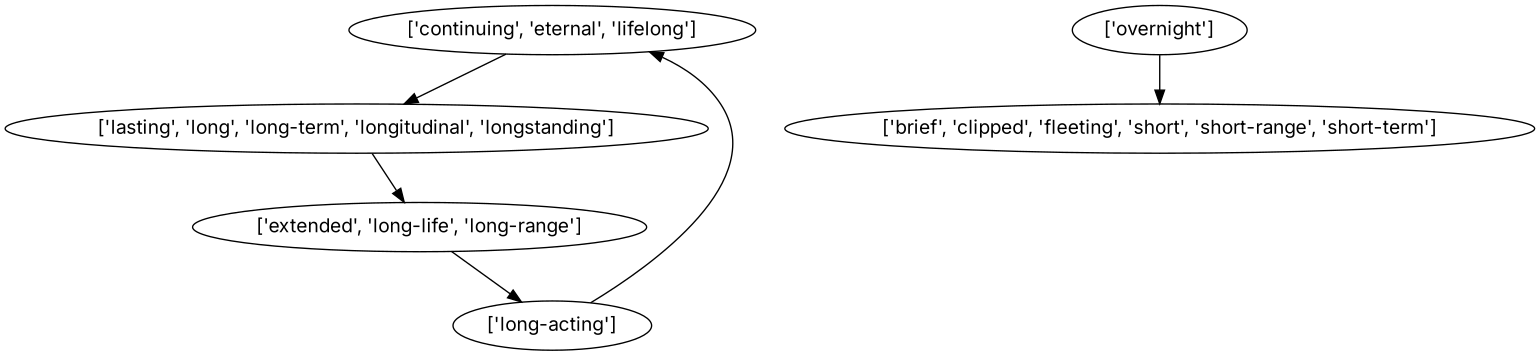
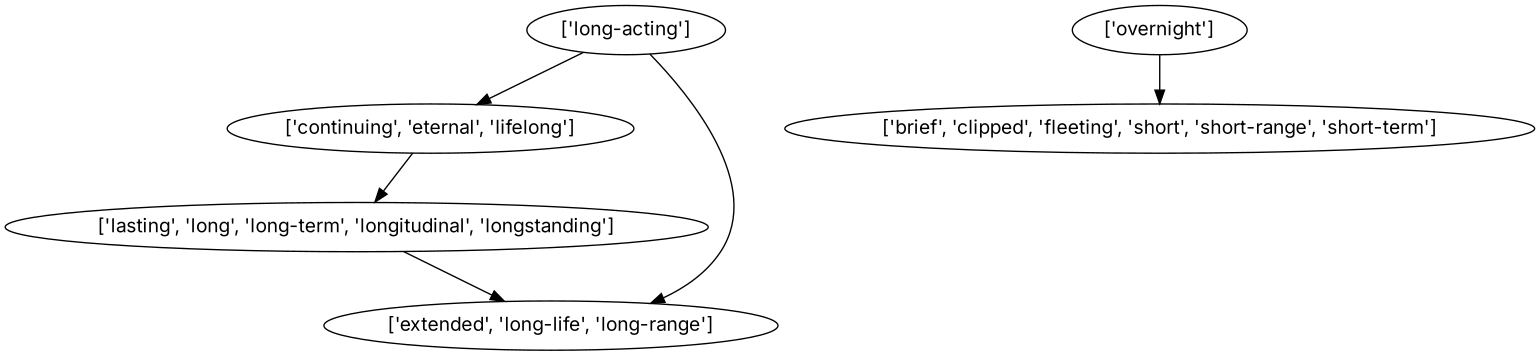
(481, 273) -> (730, 179)
